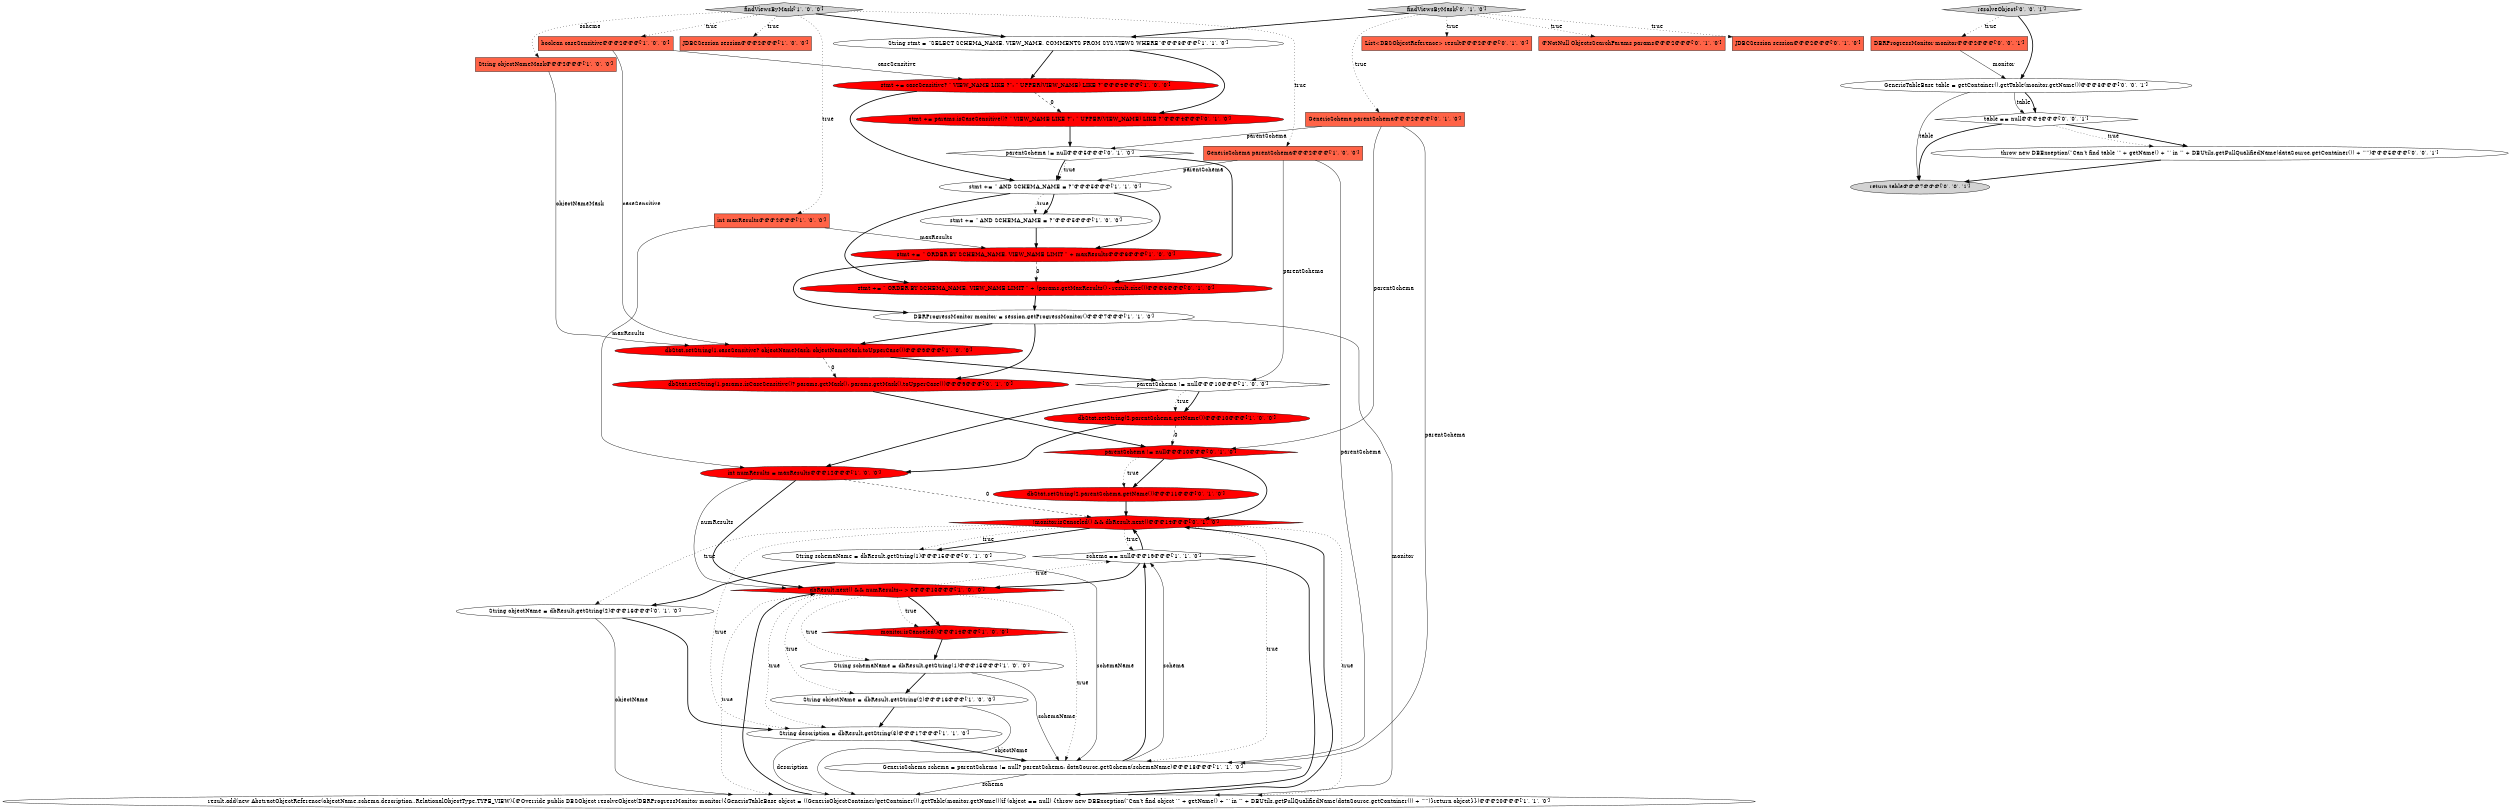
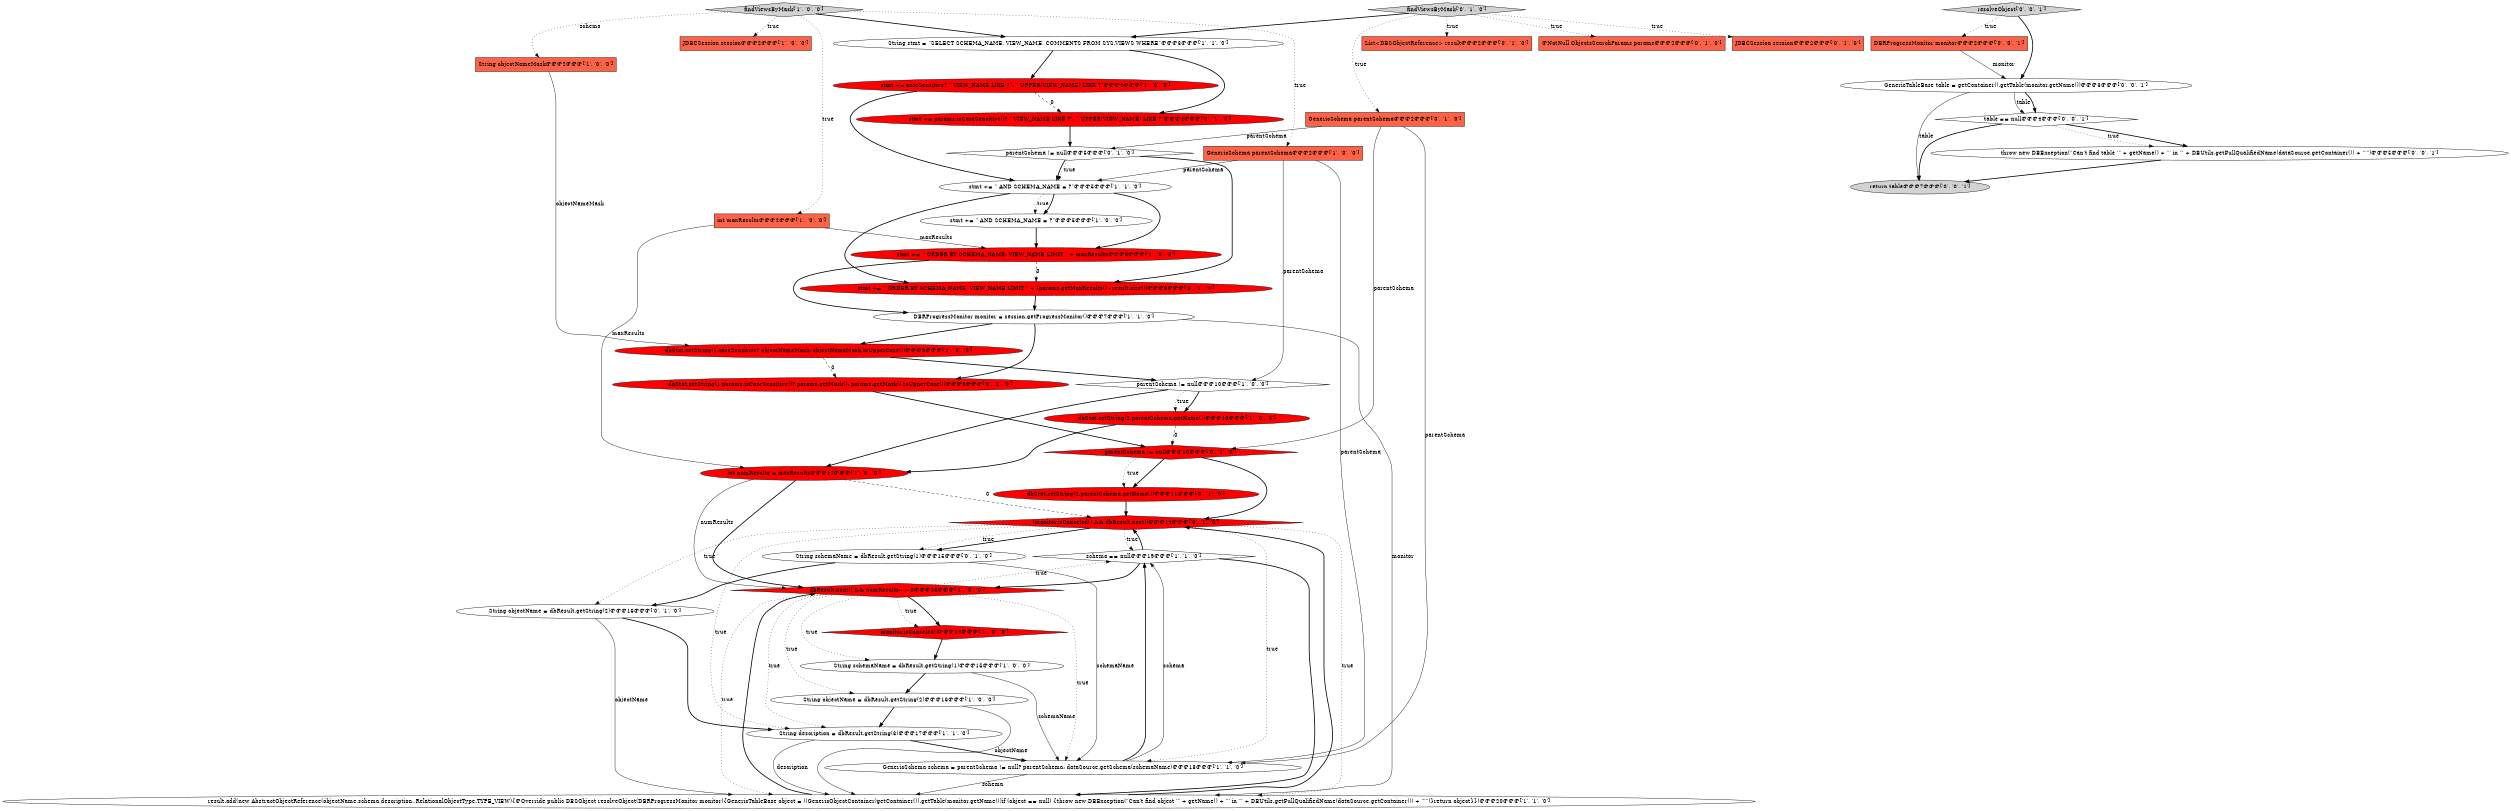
(606, 44) -> none
